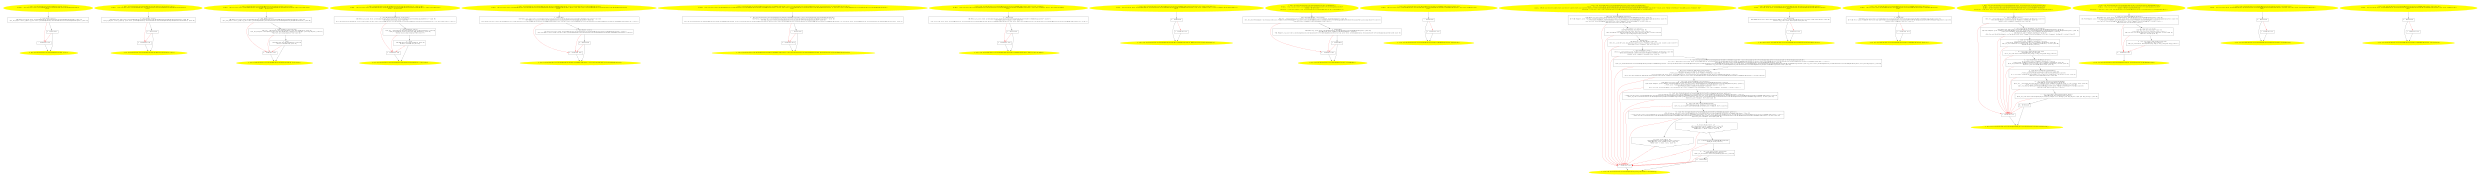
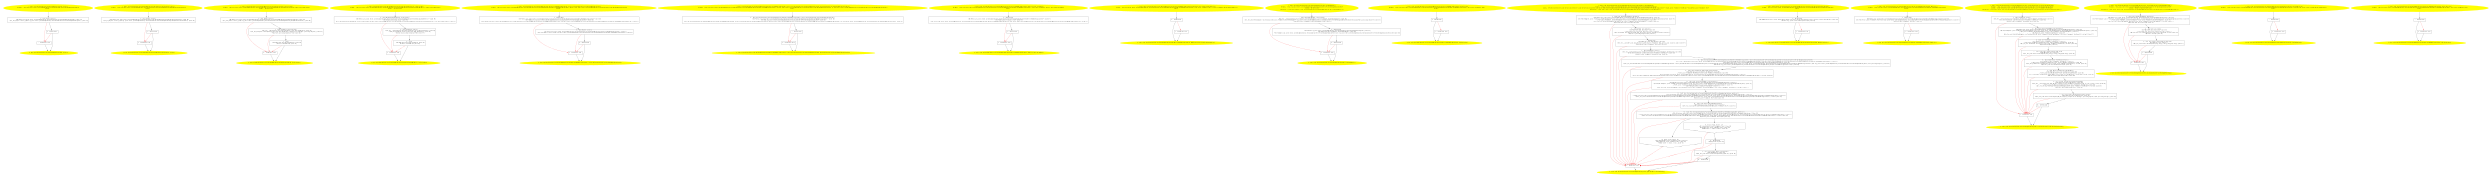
none -> (2147, 53)
(1714, 142) -> (1715, 142)
